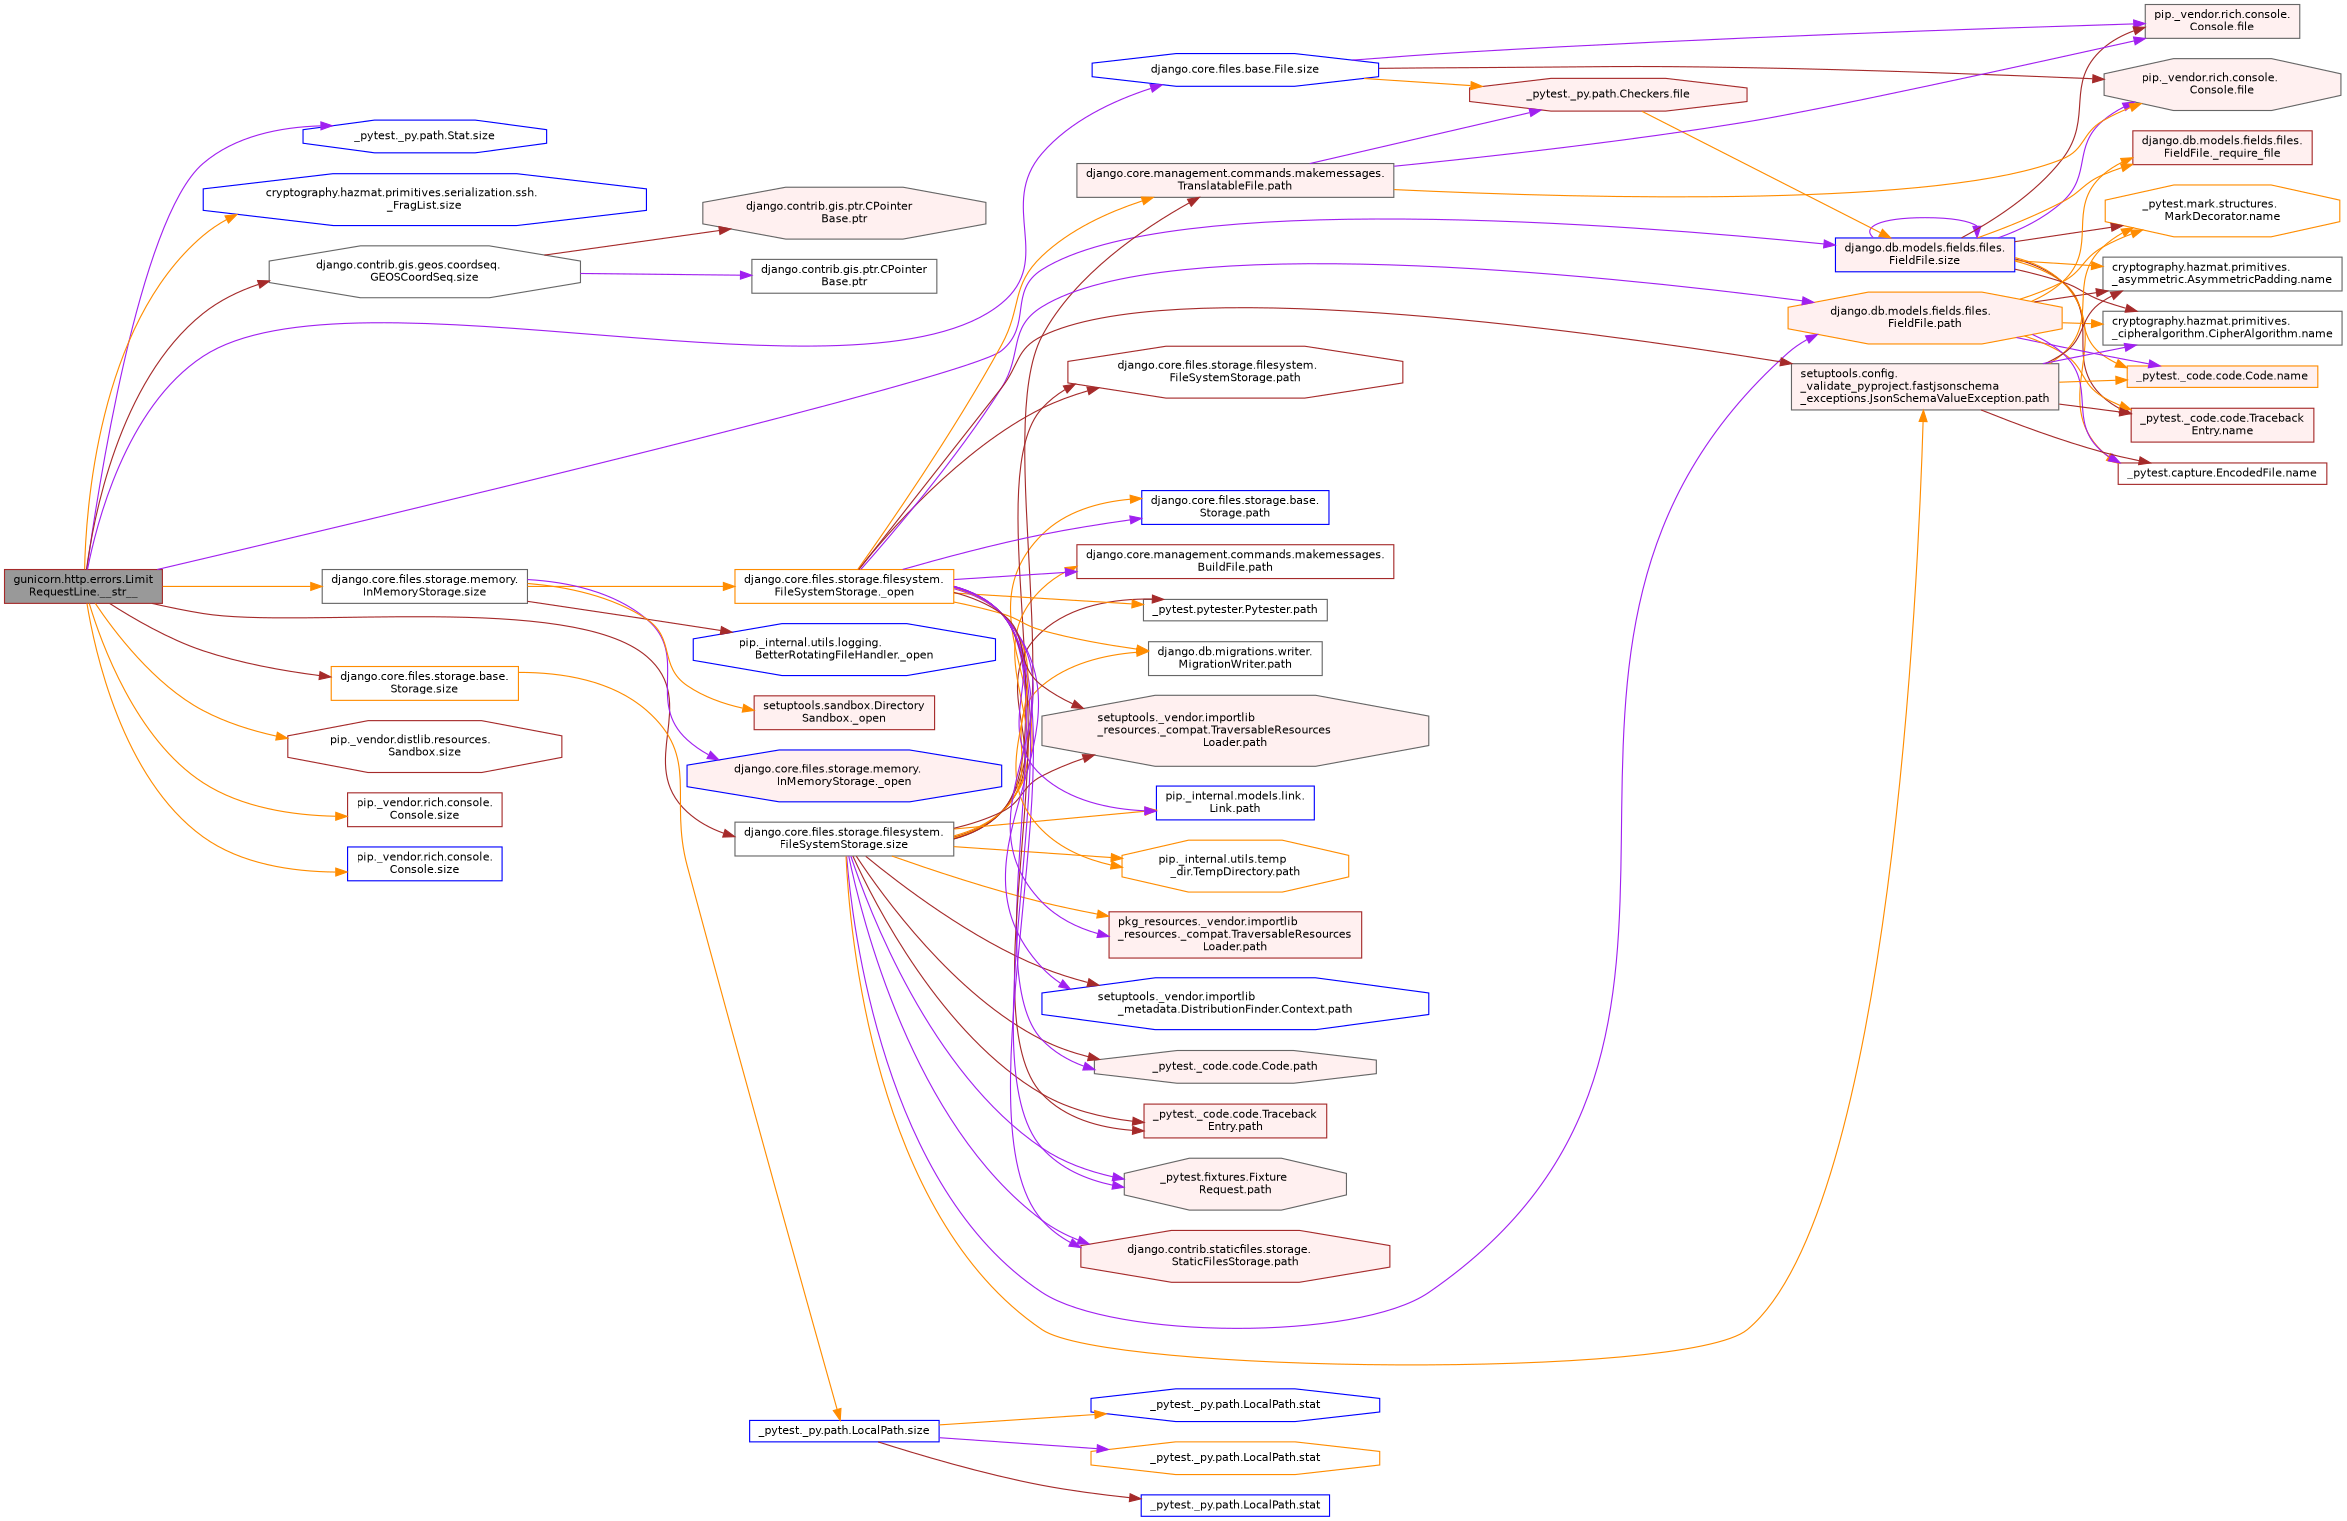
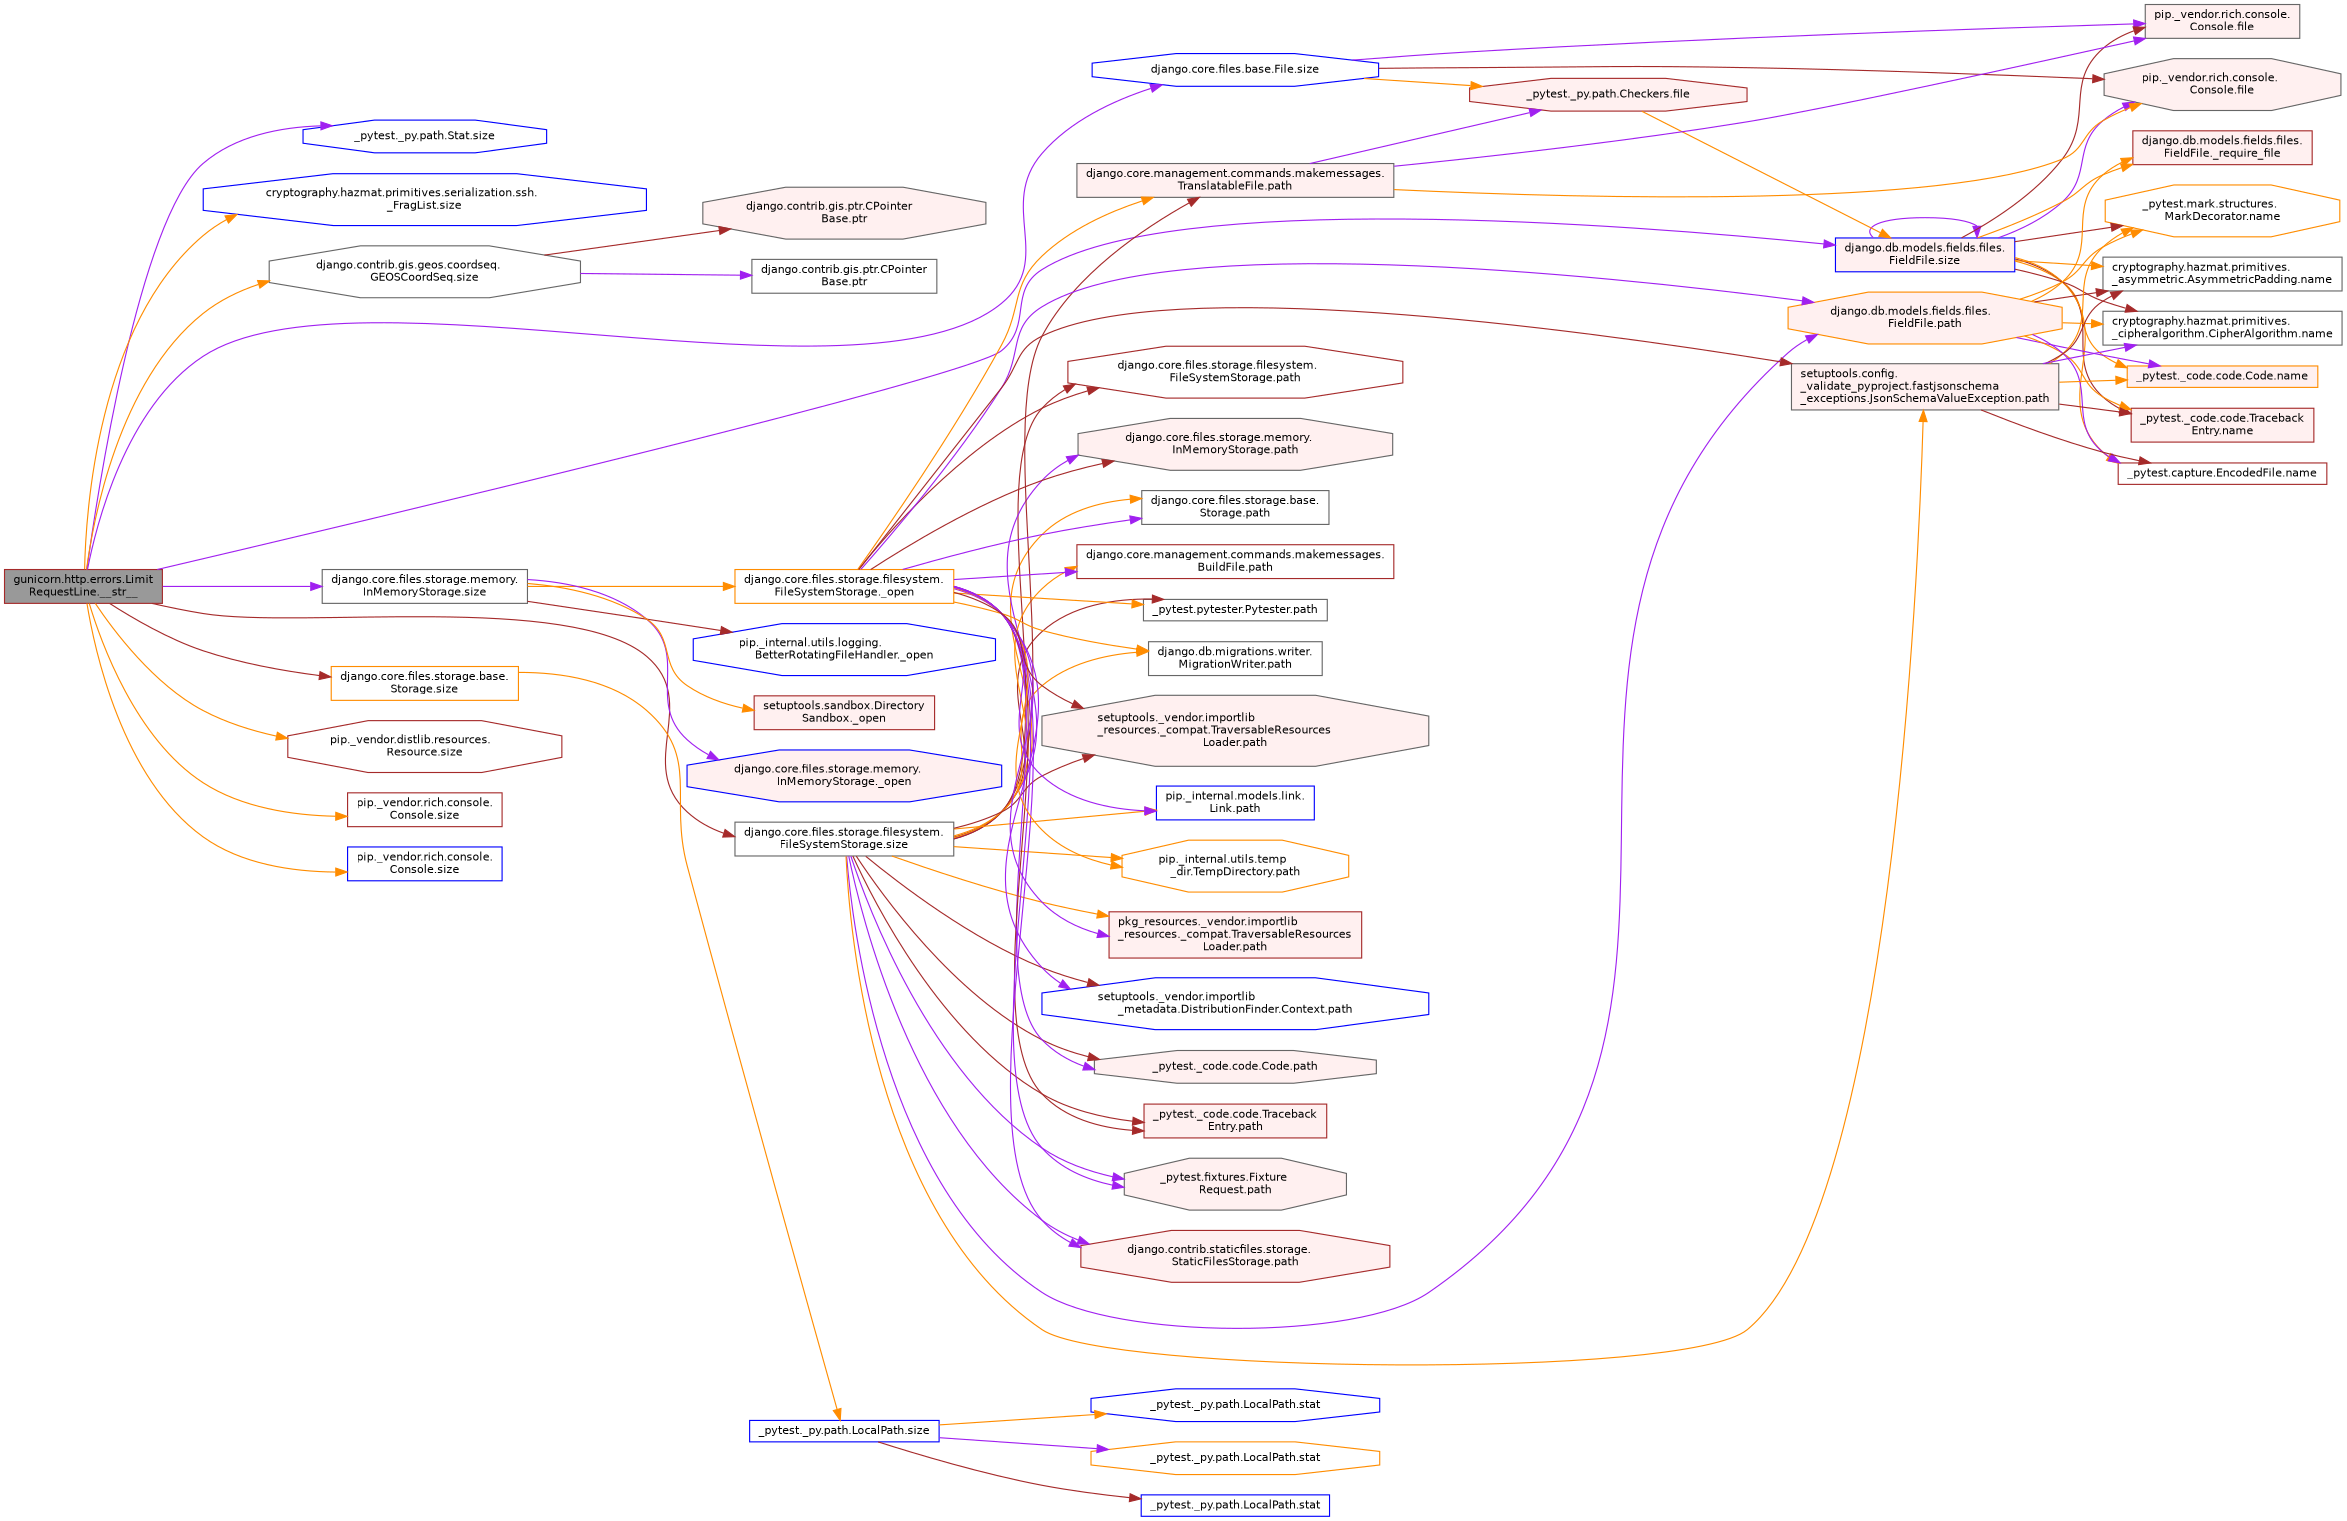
(136, 402) -> (136, 402)
none -> (1235, 444)
(1235, 508) -> (1235, 508)
(237, 586) -> (237, 586)
(425, 747) -> (425, 747)
